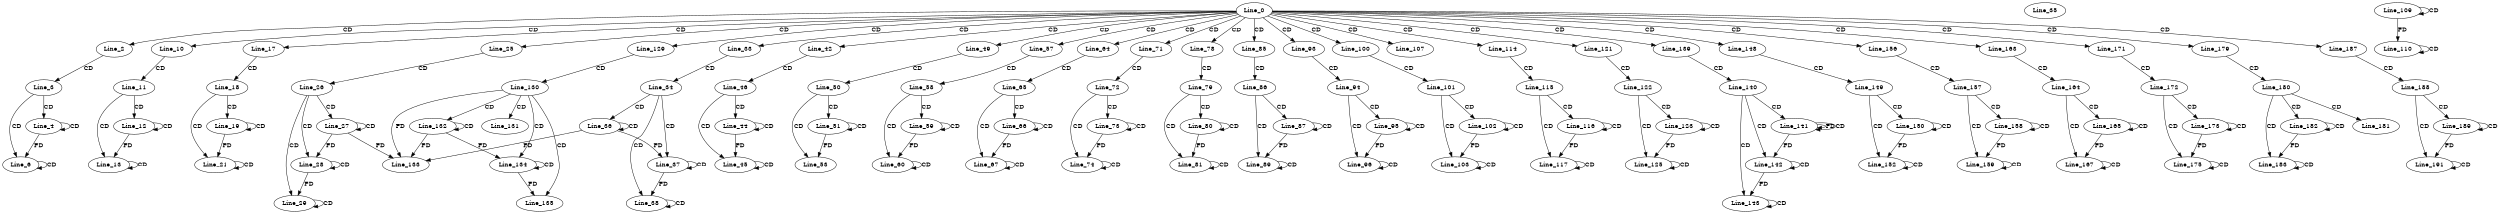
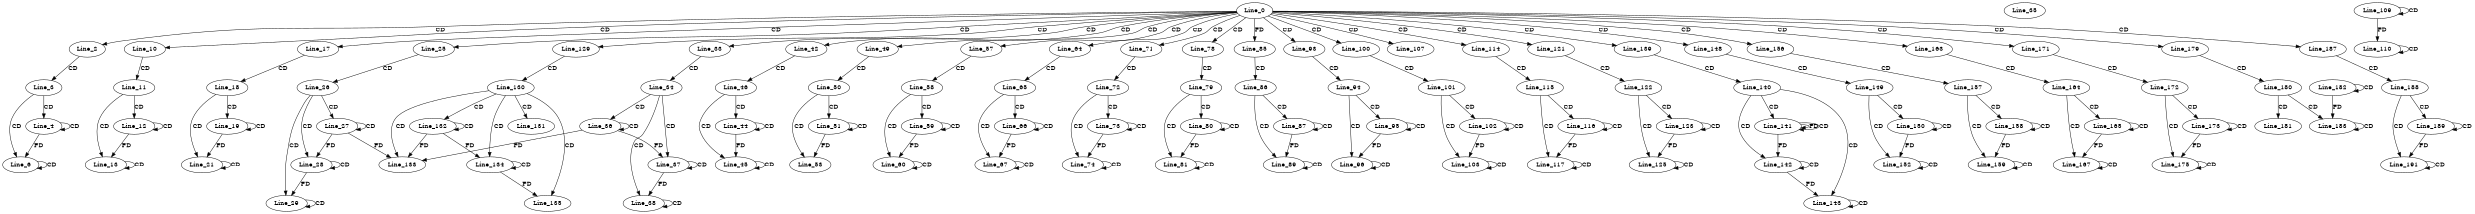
(1259, 30) -> (1260, 30)
(2289, 105) -> none
(401, 126) -> (401, 126)
